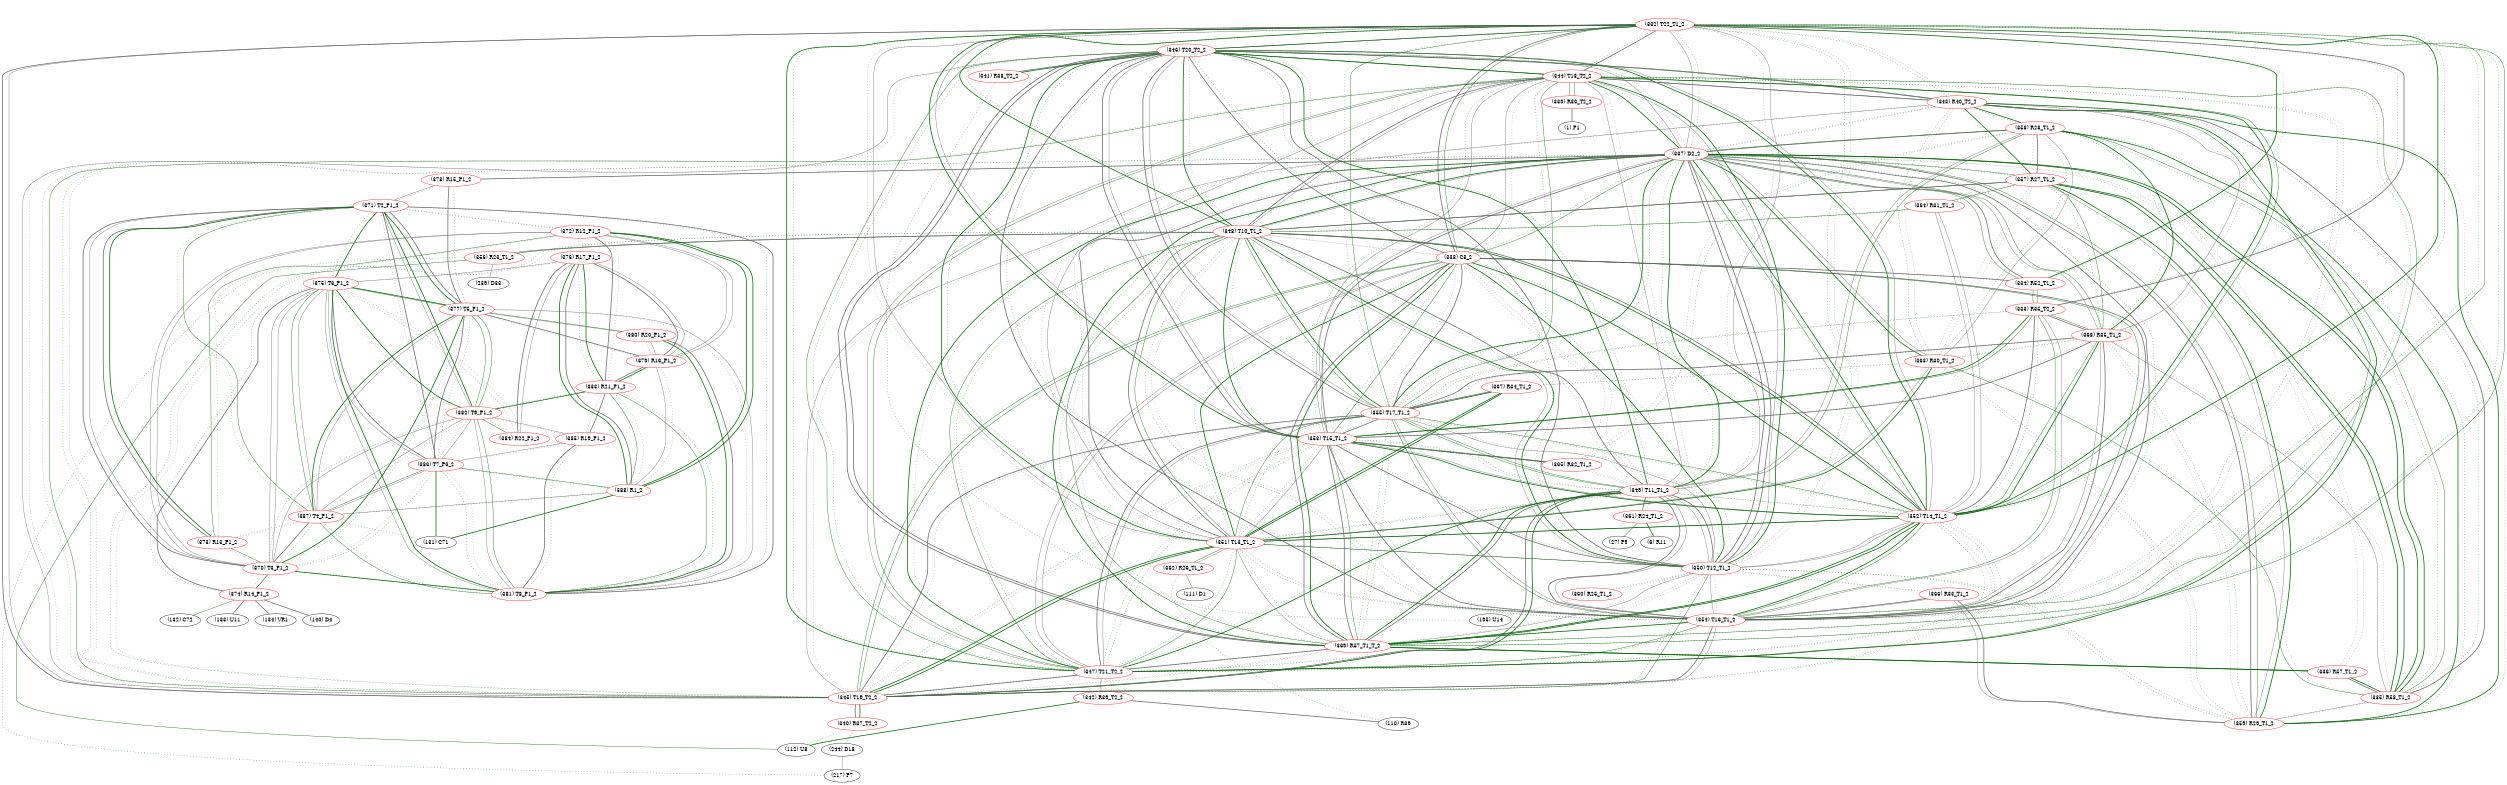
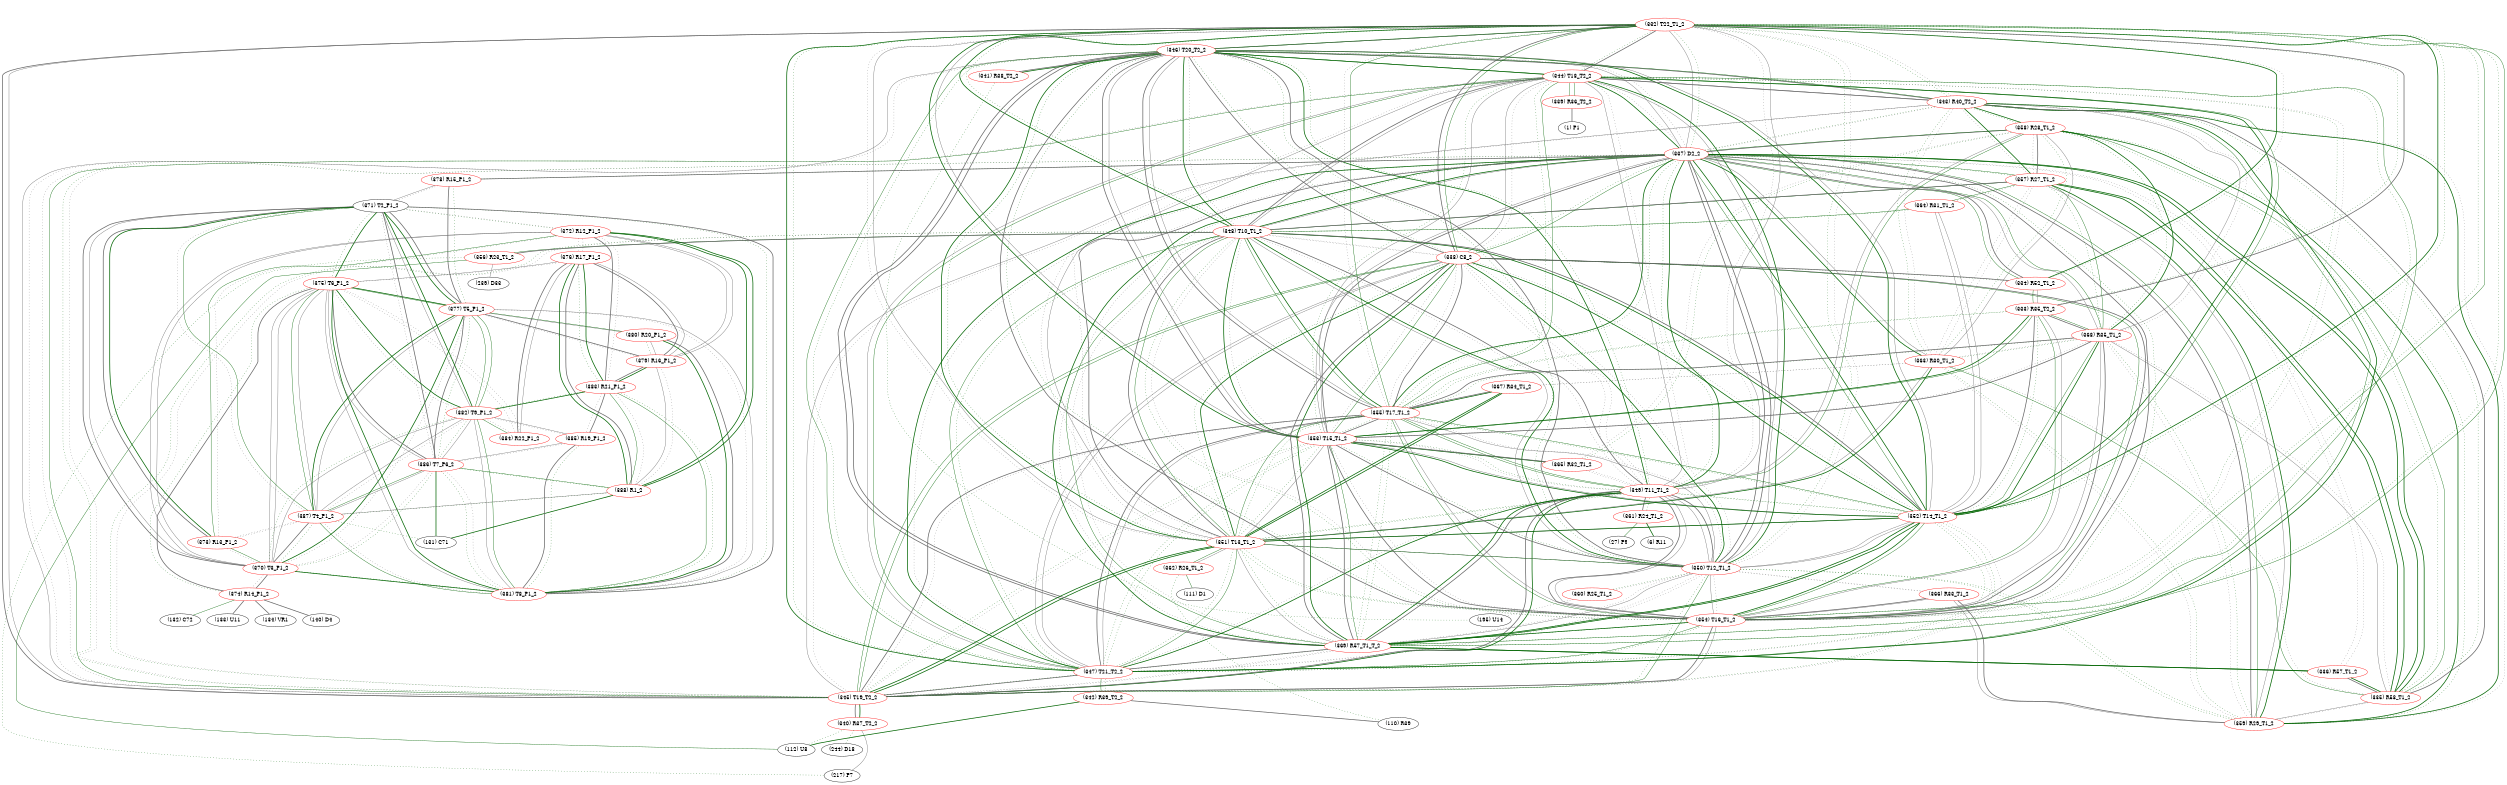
(381, 206) -> (381, 206)
(842, 763) -> (867, 753)
